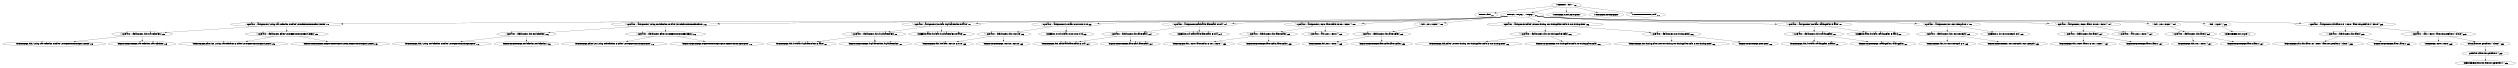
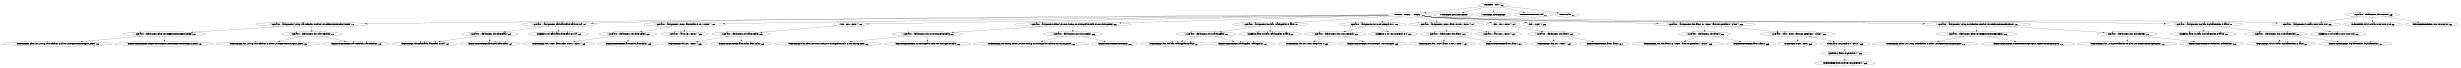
(1035, 29) -> (2340, 19)
(2237, 34) -> none
